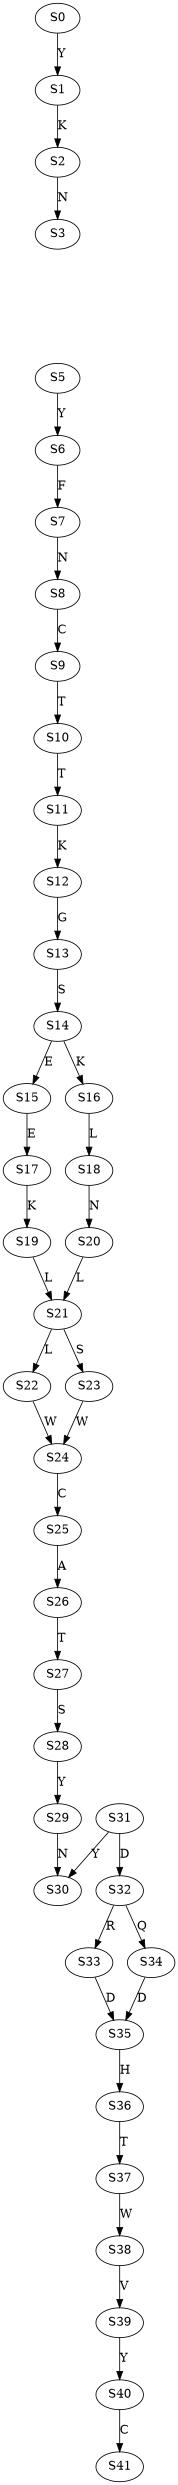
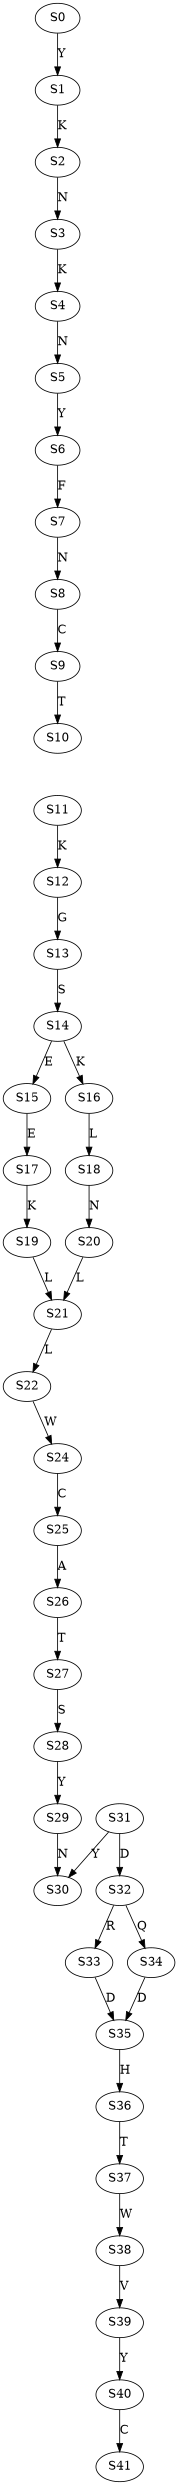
none -> (58, 306)
(58, 770) -> none
(89, 1387) -> none
